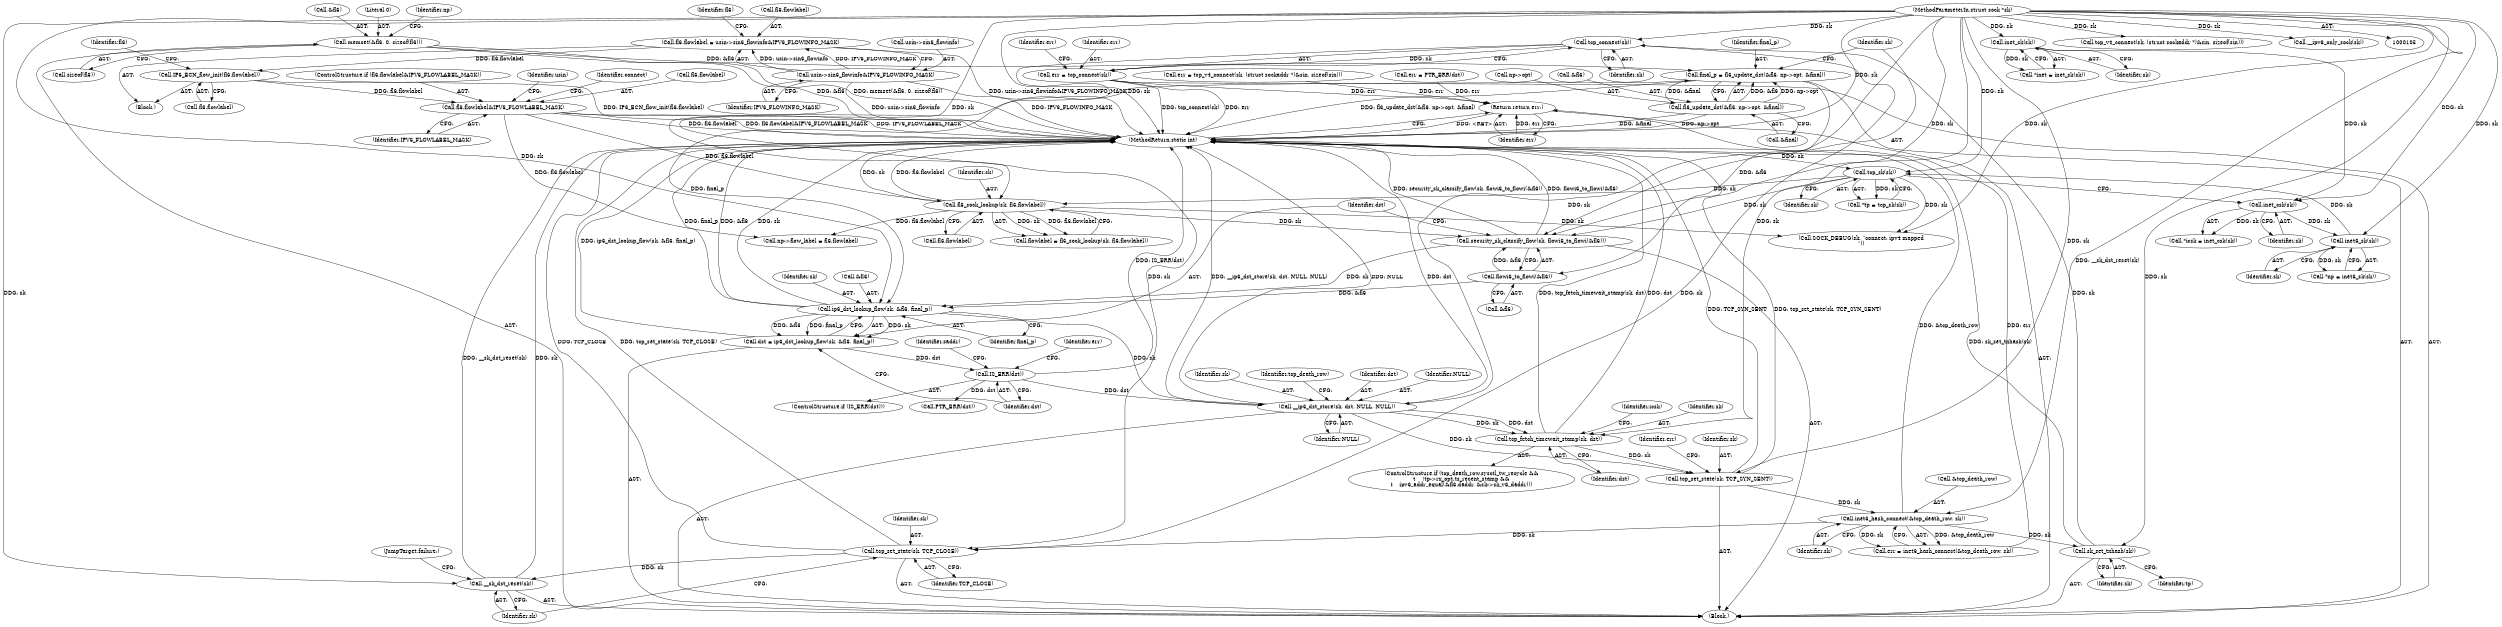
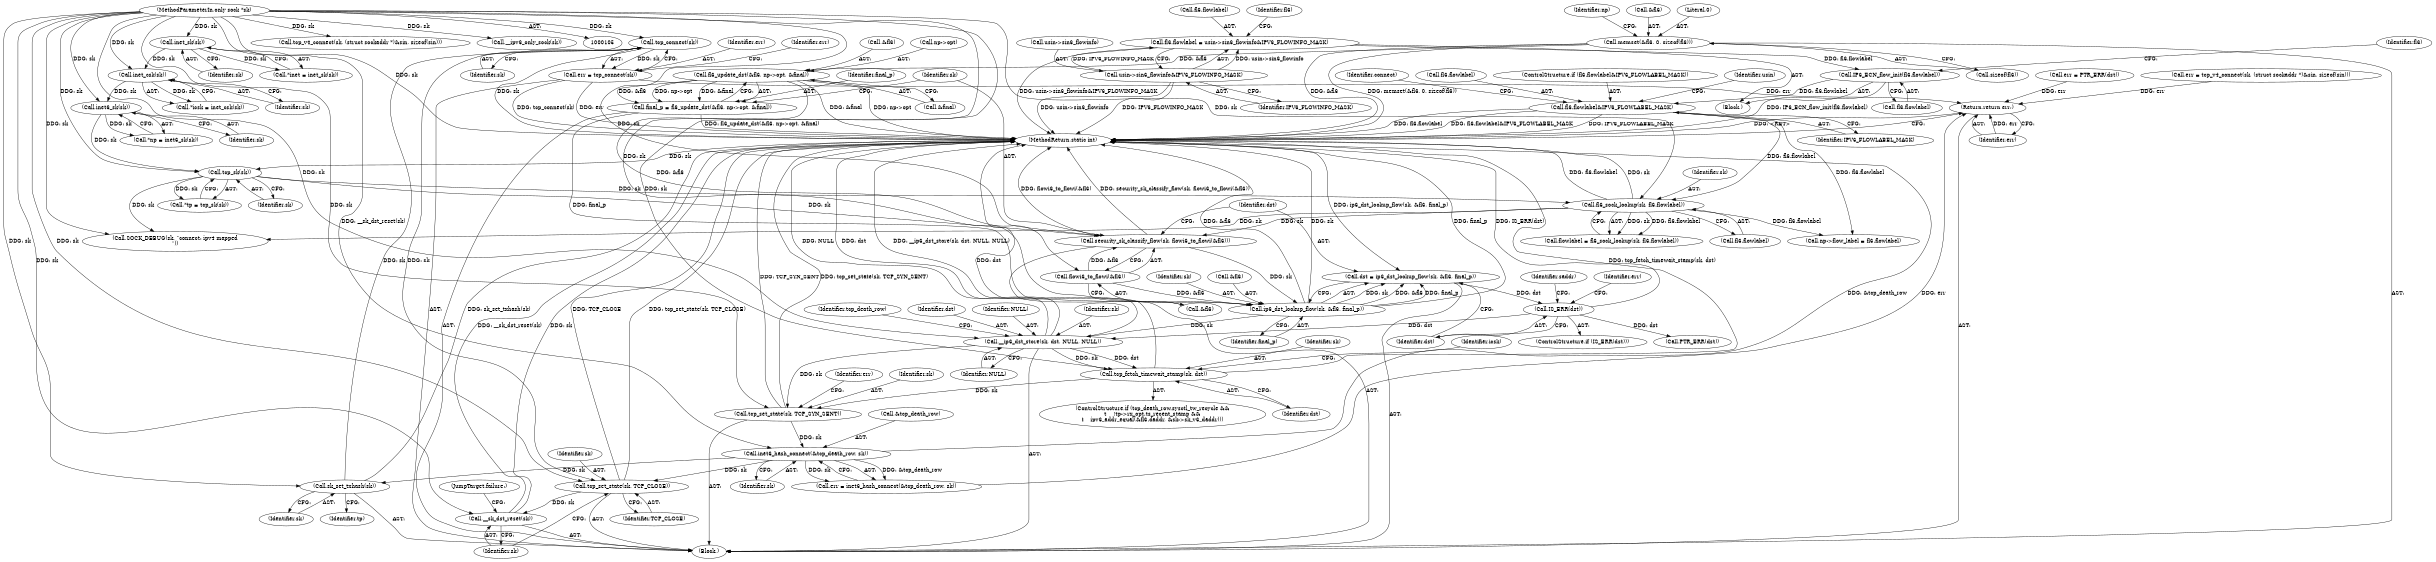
(1963, 10) -> (204, 10)
(1089, 66) -> (1198, 55)
(707, 157) -> (1321, 158)
(1728, 178) -> (708, 189)
(2071, 189) -> (193, 88)
